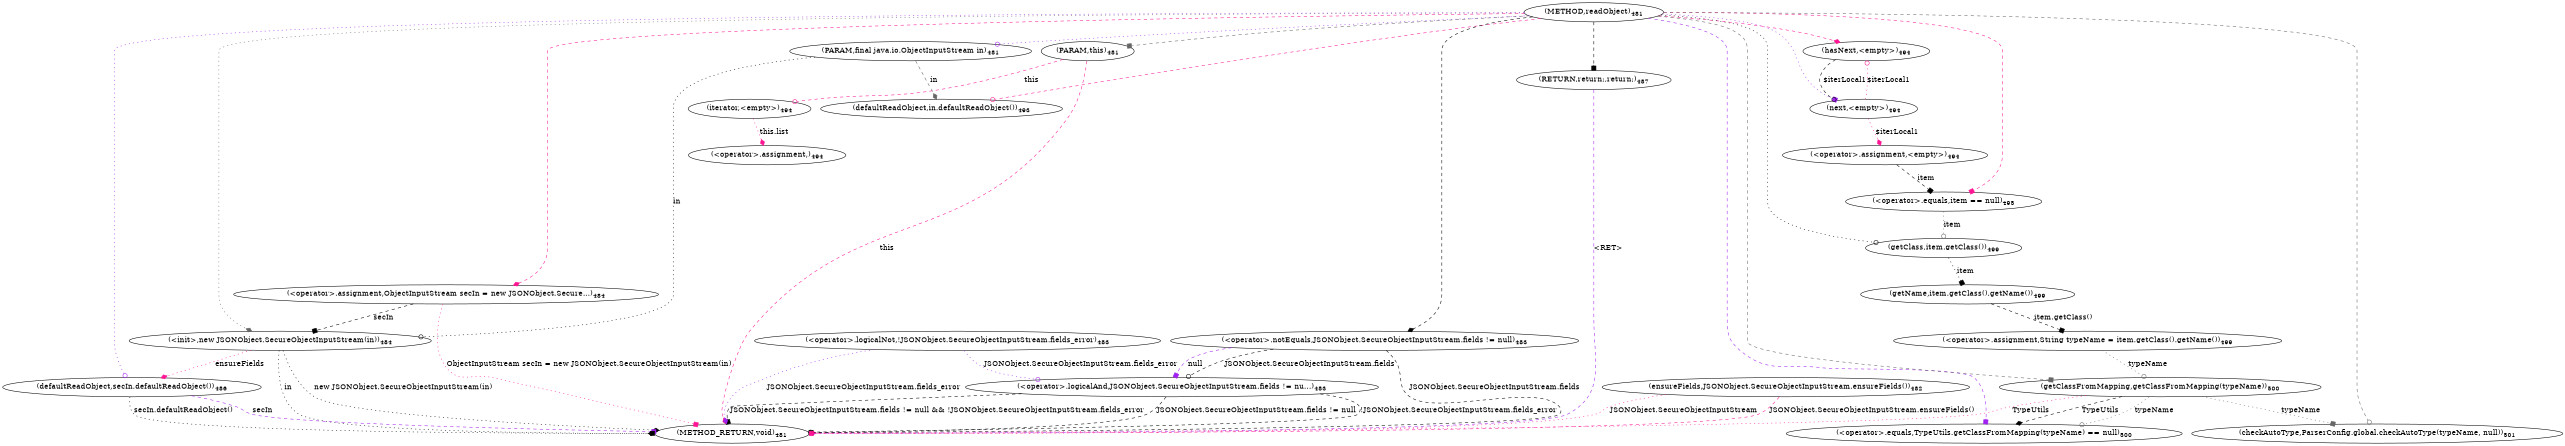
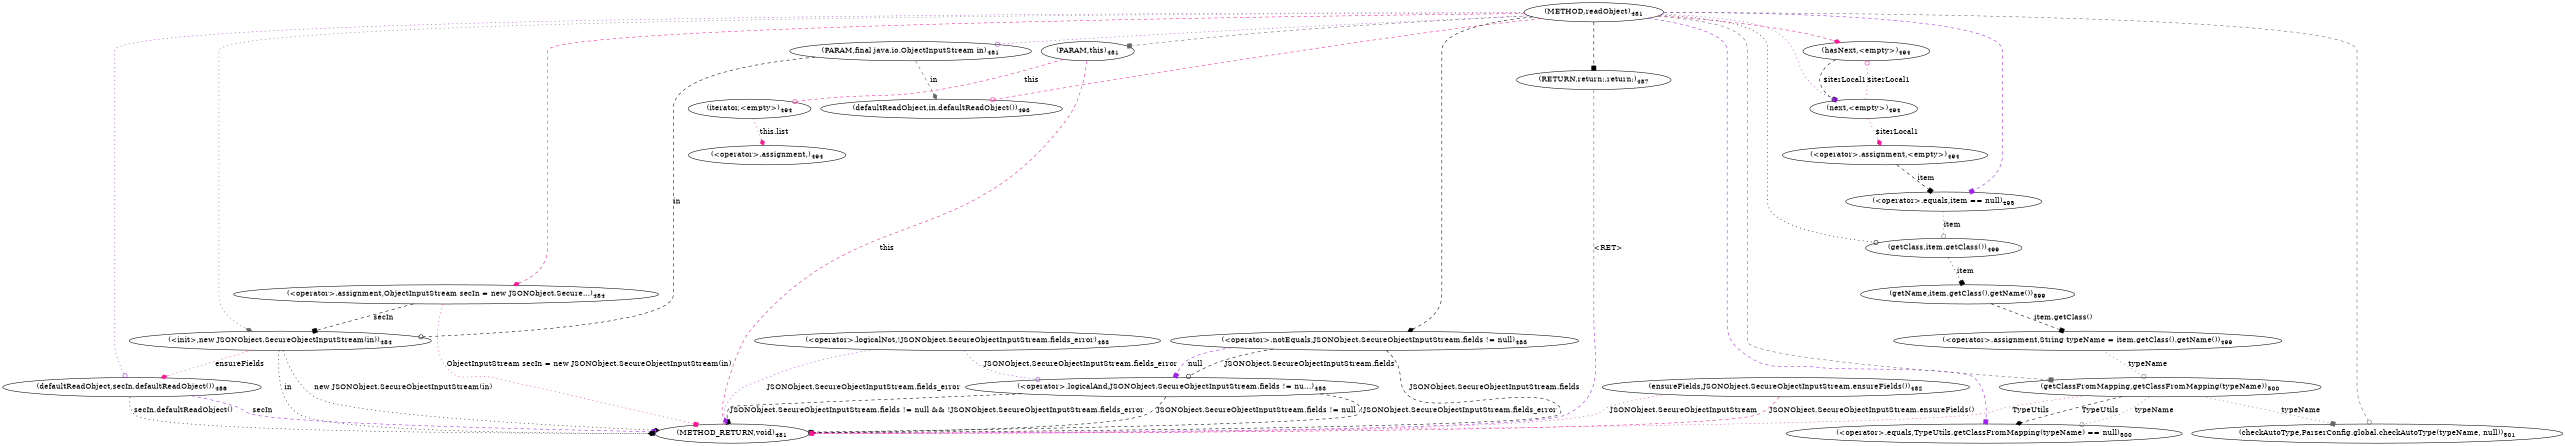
(1912, 22) -> (1912, 22)
(896, 233) -> (895, 233)
(673, 252) -> (673, 252)
(2040, 294) -> (2040, 294)
